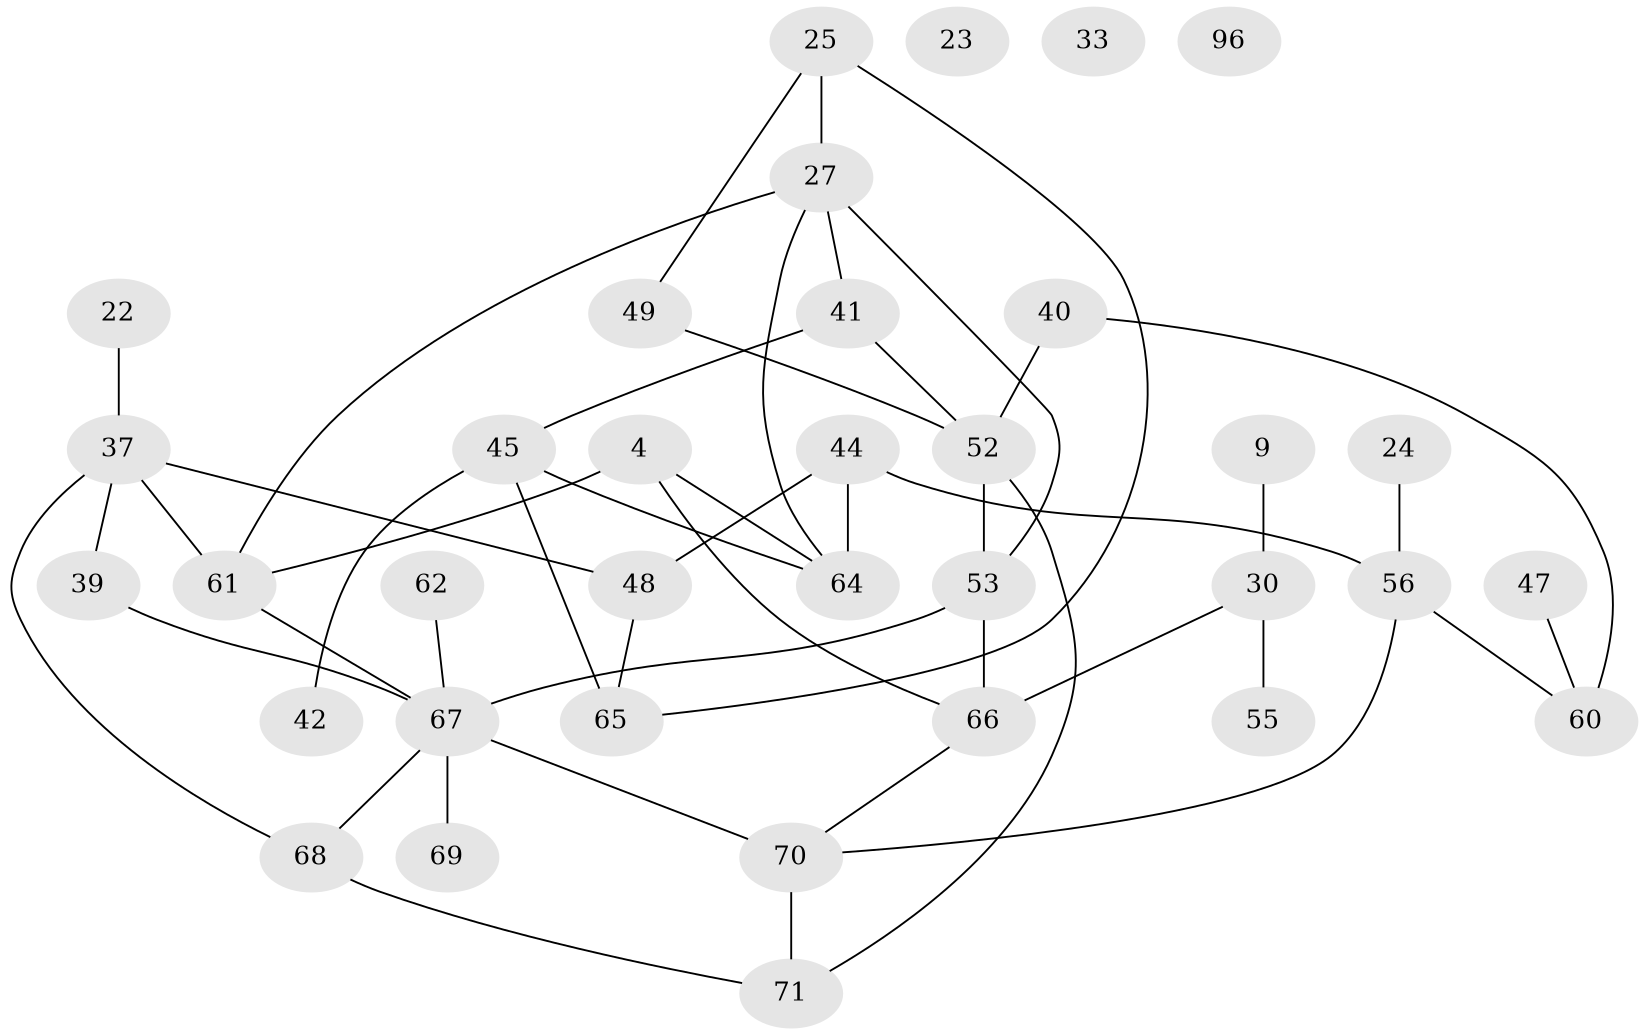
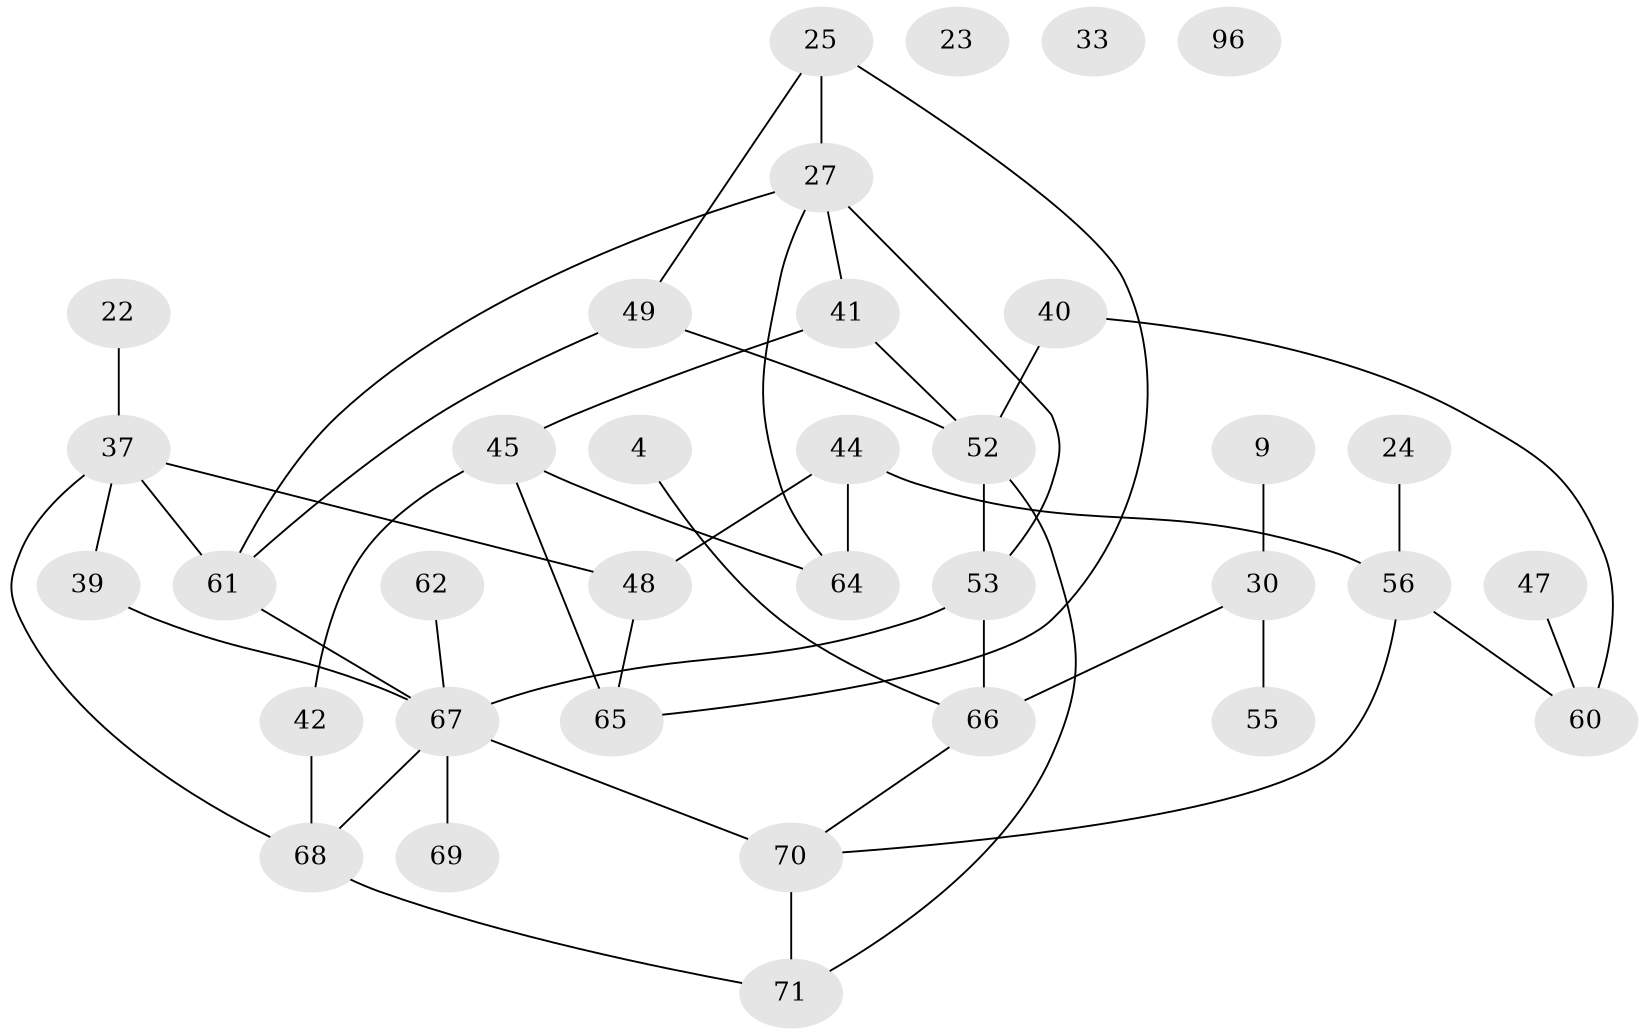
(731, 509) -> none
(455, 523) -> (416, 429)
none -> (311, 790)
